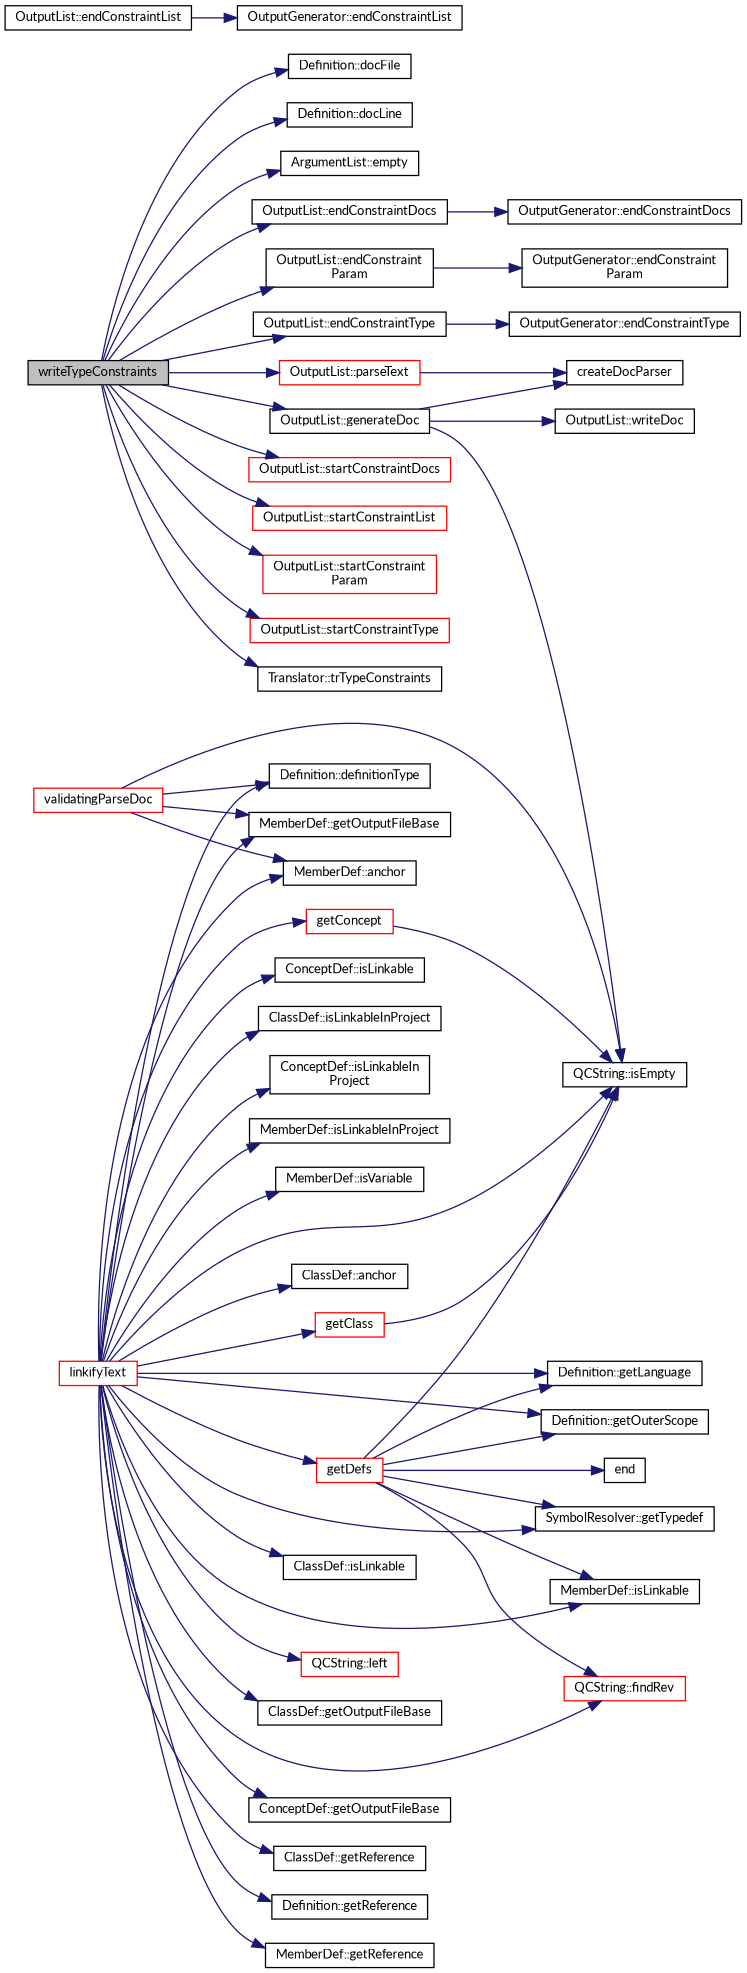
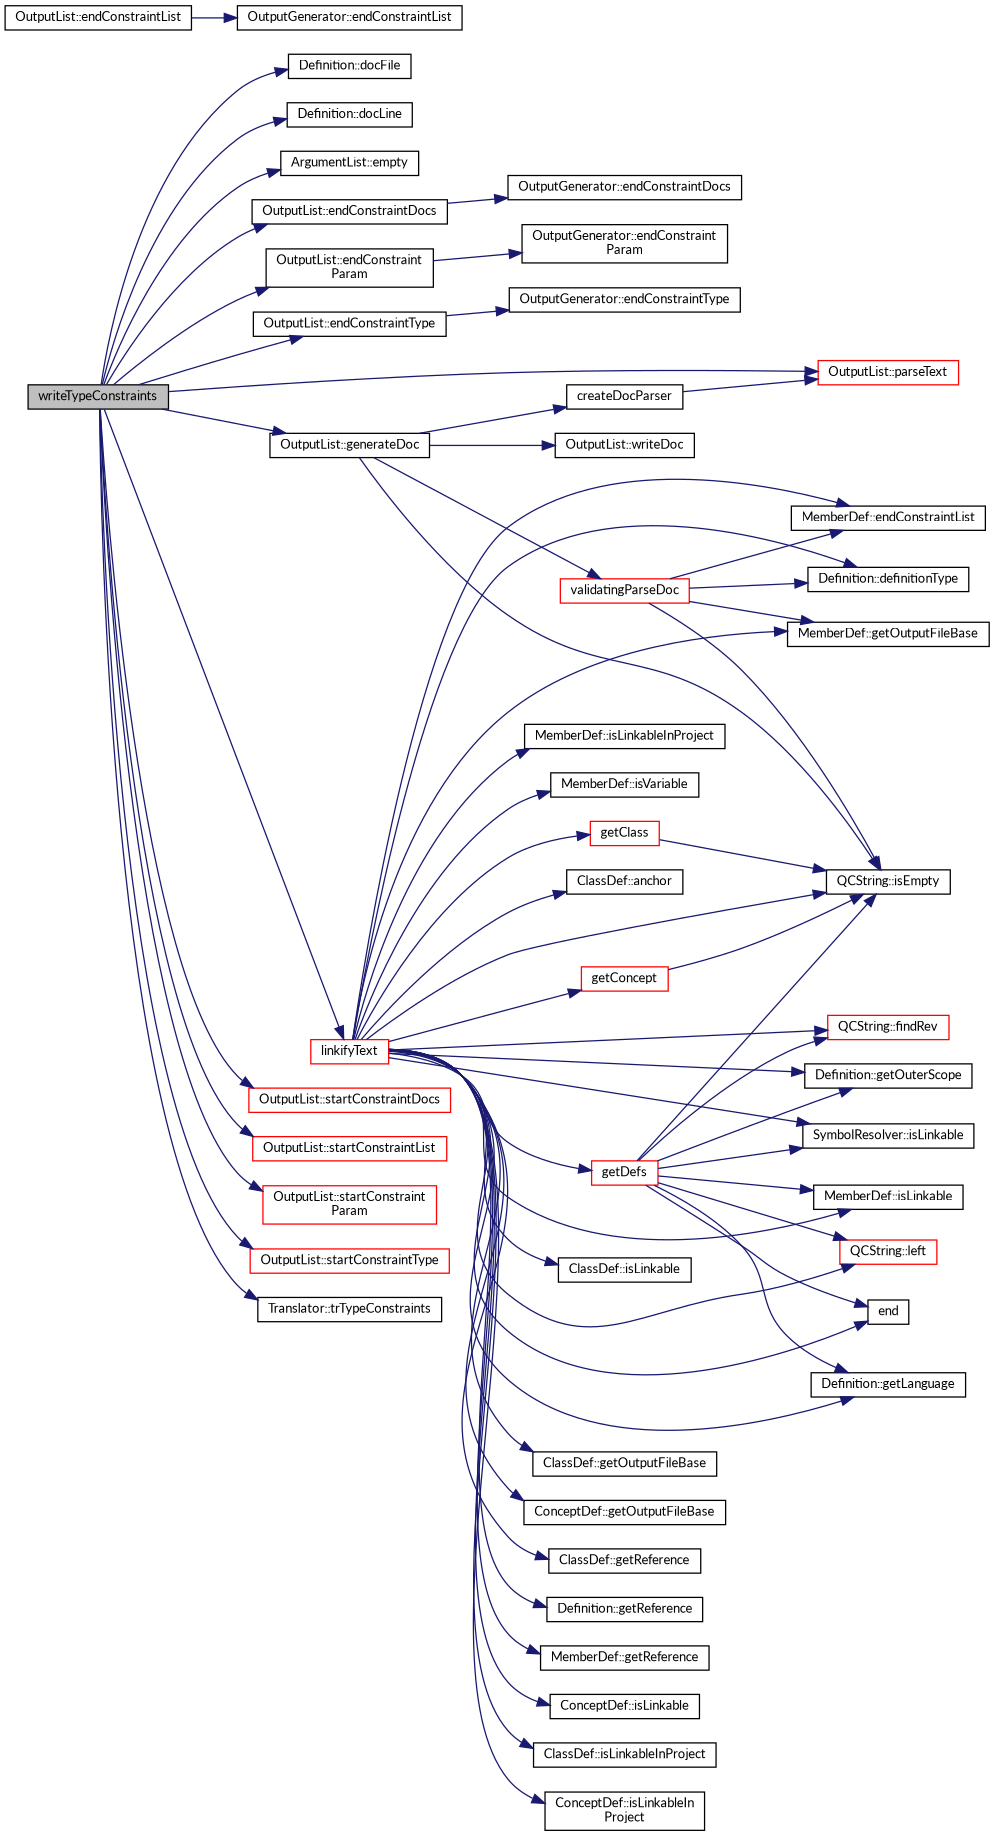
(487, 373) -> (744, 386)
none -> (481, 515)
none -> (222, 718)
(350, 873) -> (888, 518)
none -> (746, 1209)
none -> (513, 1334)
(625, 1519) -> (888, 1136)
